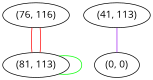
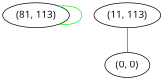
(36, 15) -> none
(117, 15) -> (127, 15)
